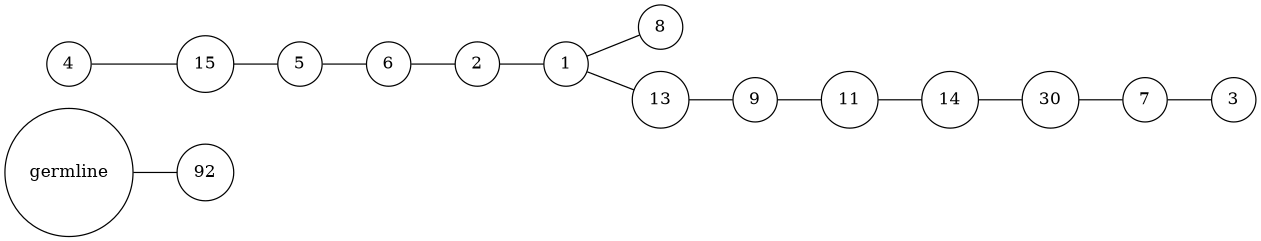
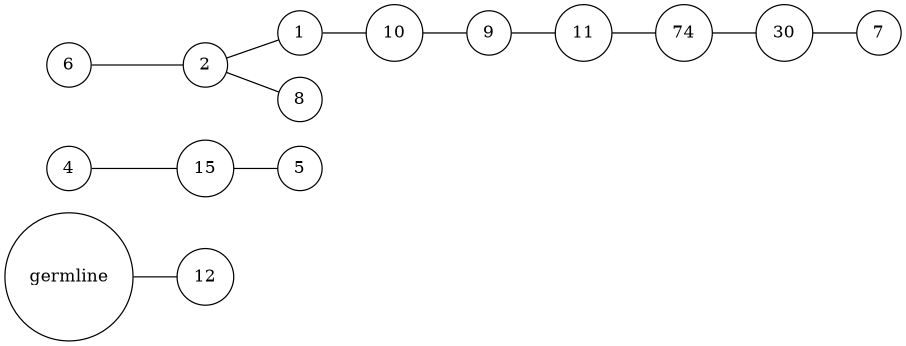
(613, 46) -> (253, 82)
(344, 64) -> none
(661, 100) -> (395, 33)
(950, 100) -> (684, 33)
(1234, 100) -> none
(205, 172) -> (205, 277)
